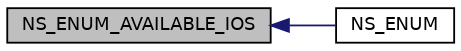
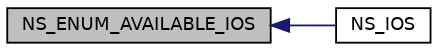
(395, 25) -> (383, 25)
